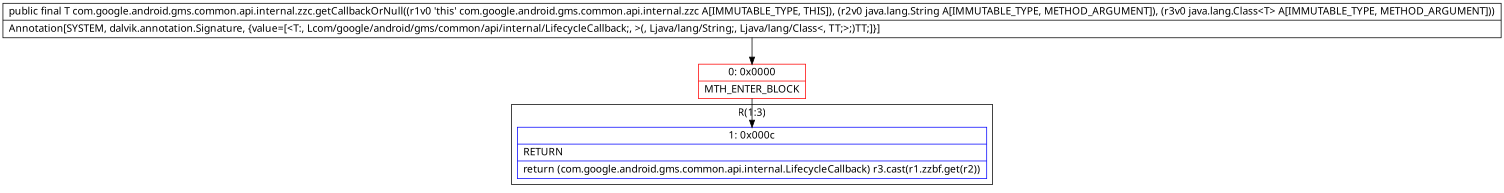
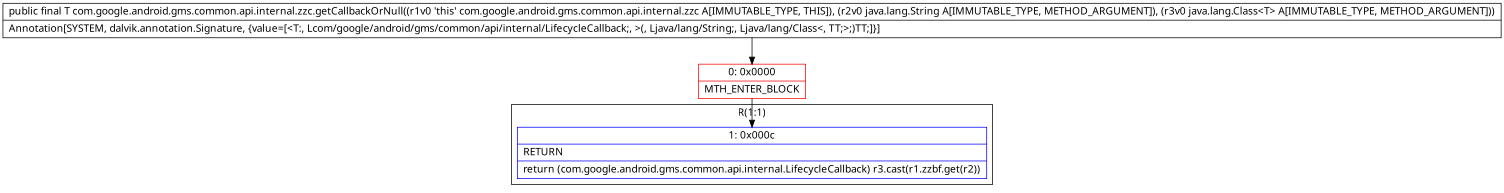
(752, 113) -> (752, 113)
